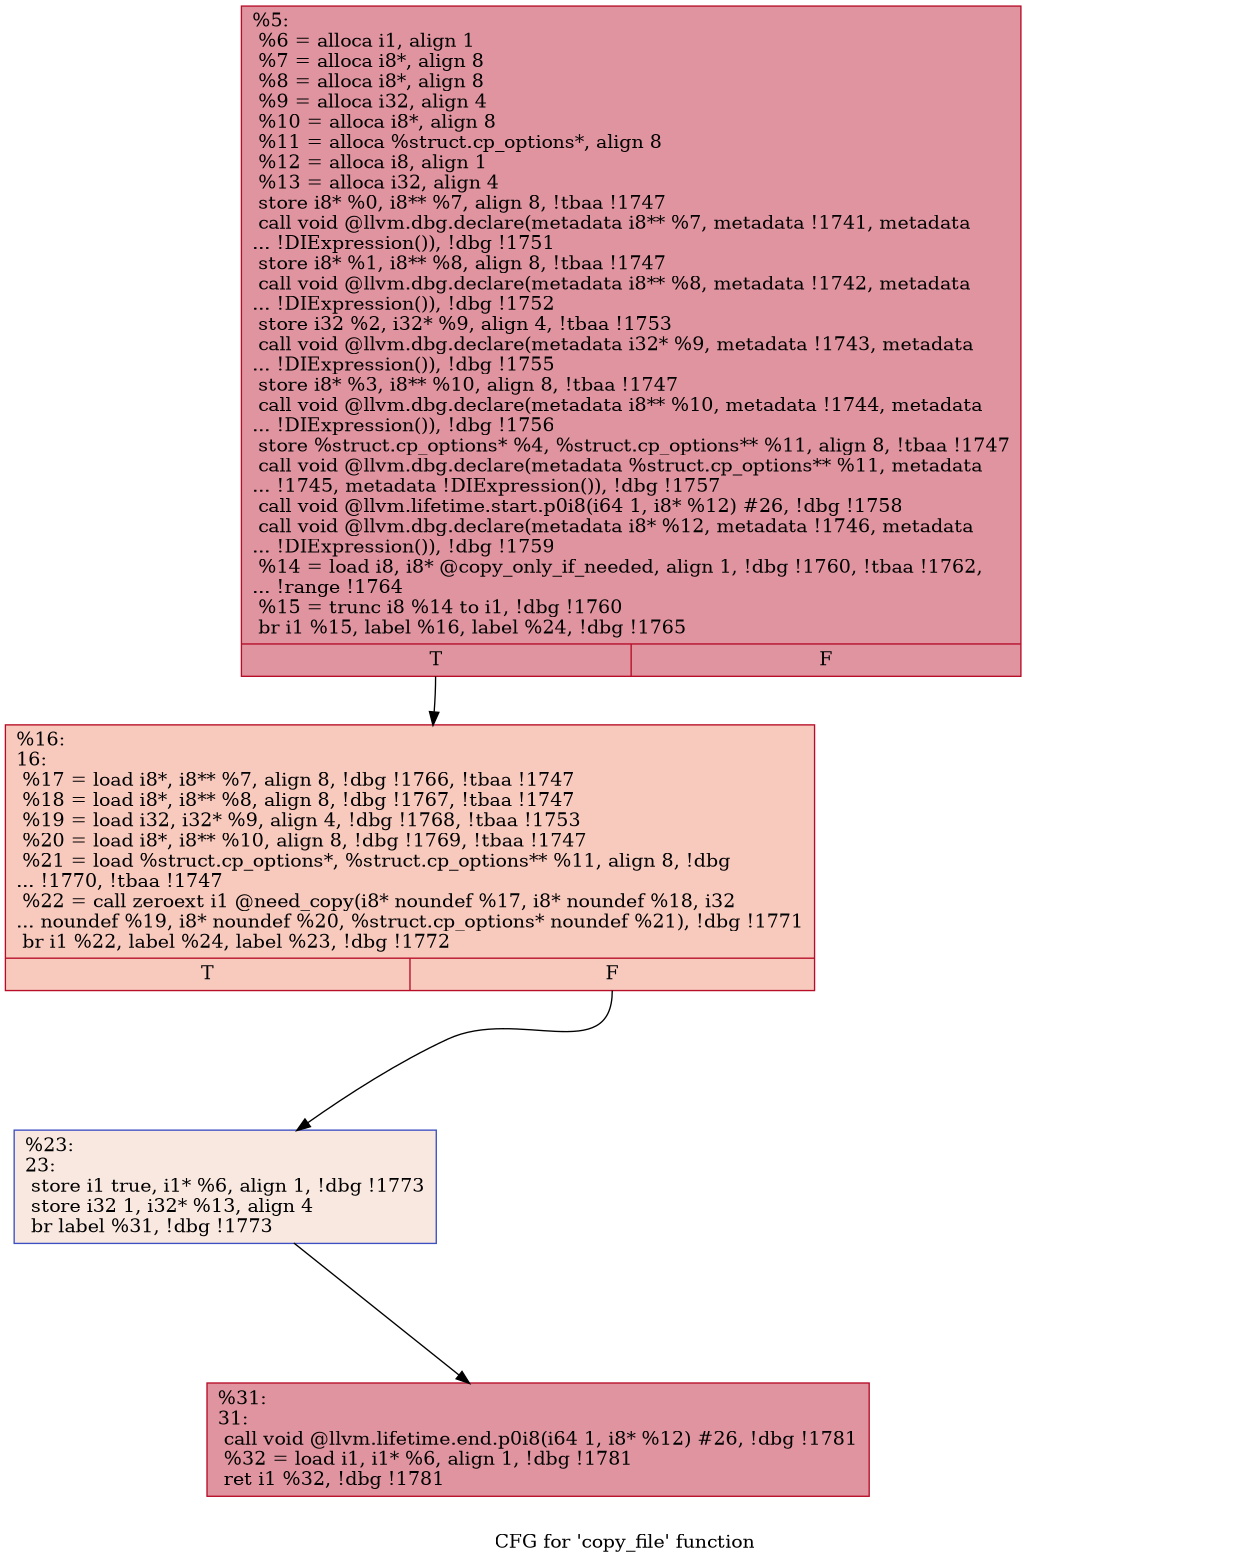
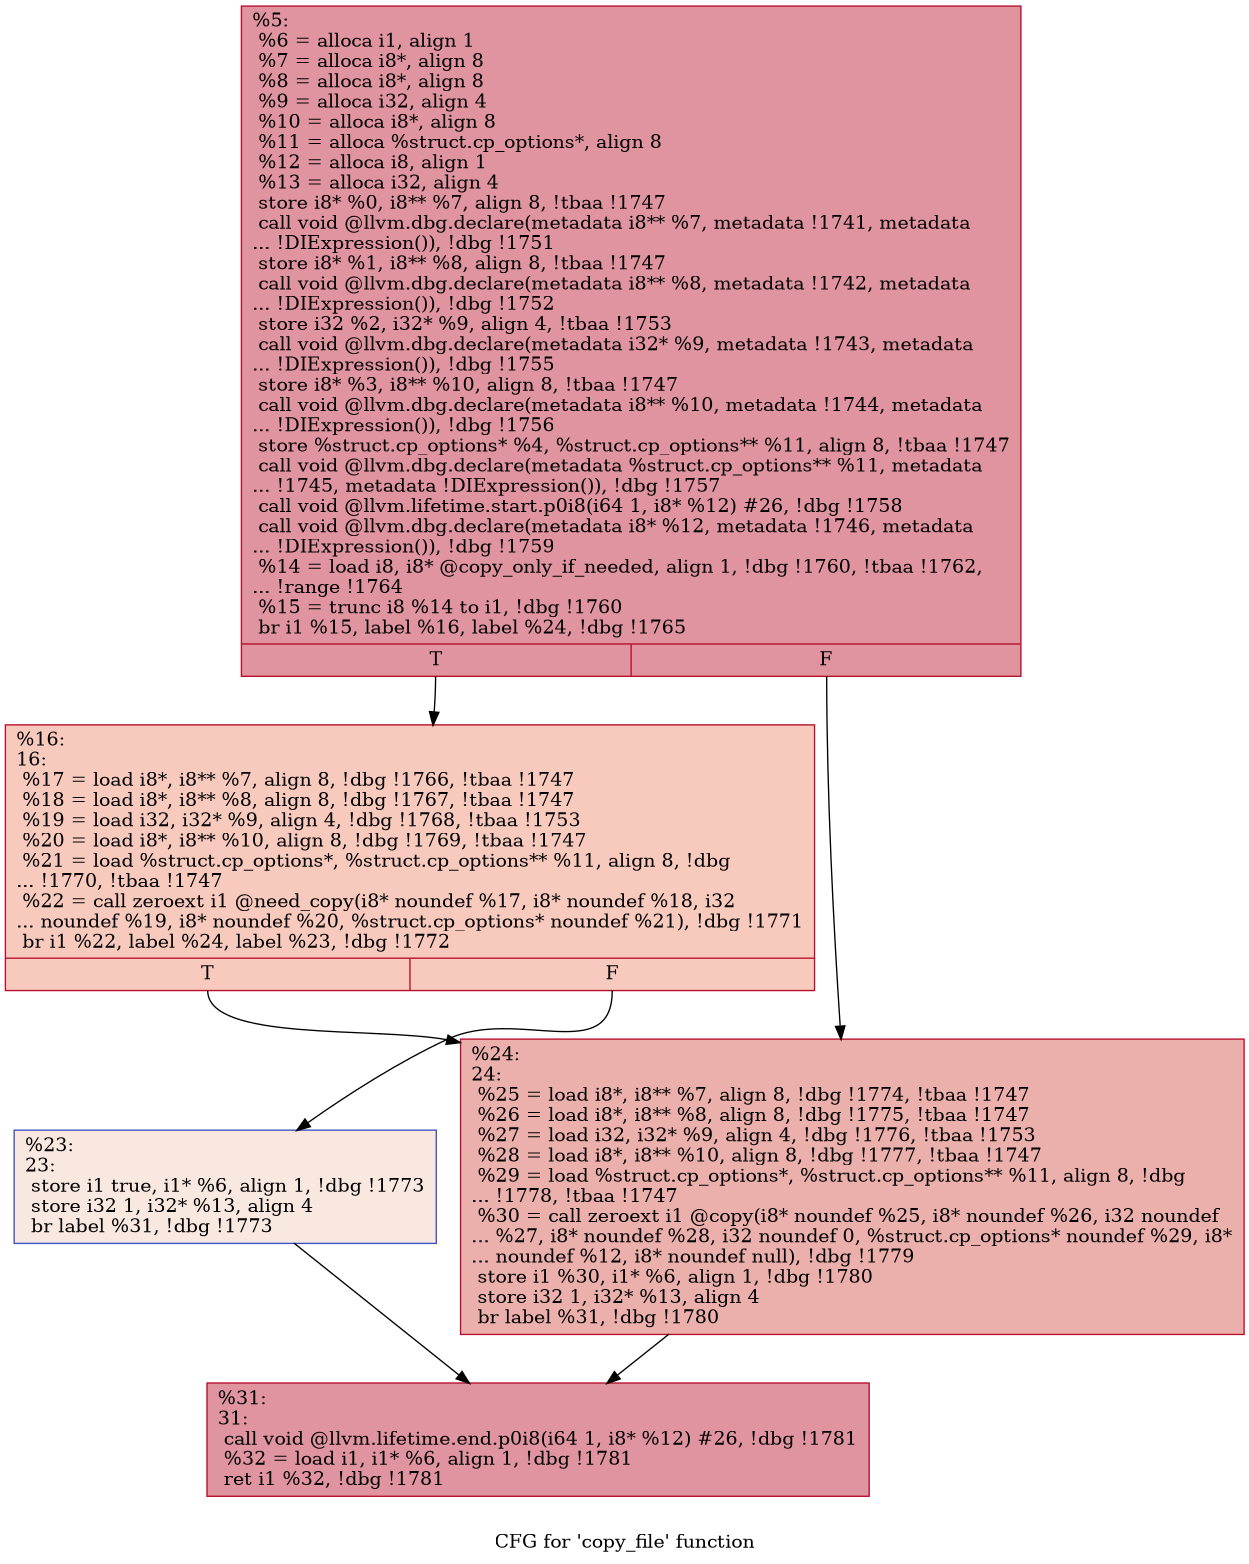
none -> (852, 1187)
